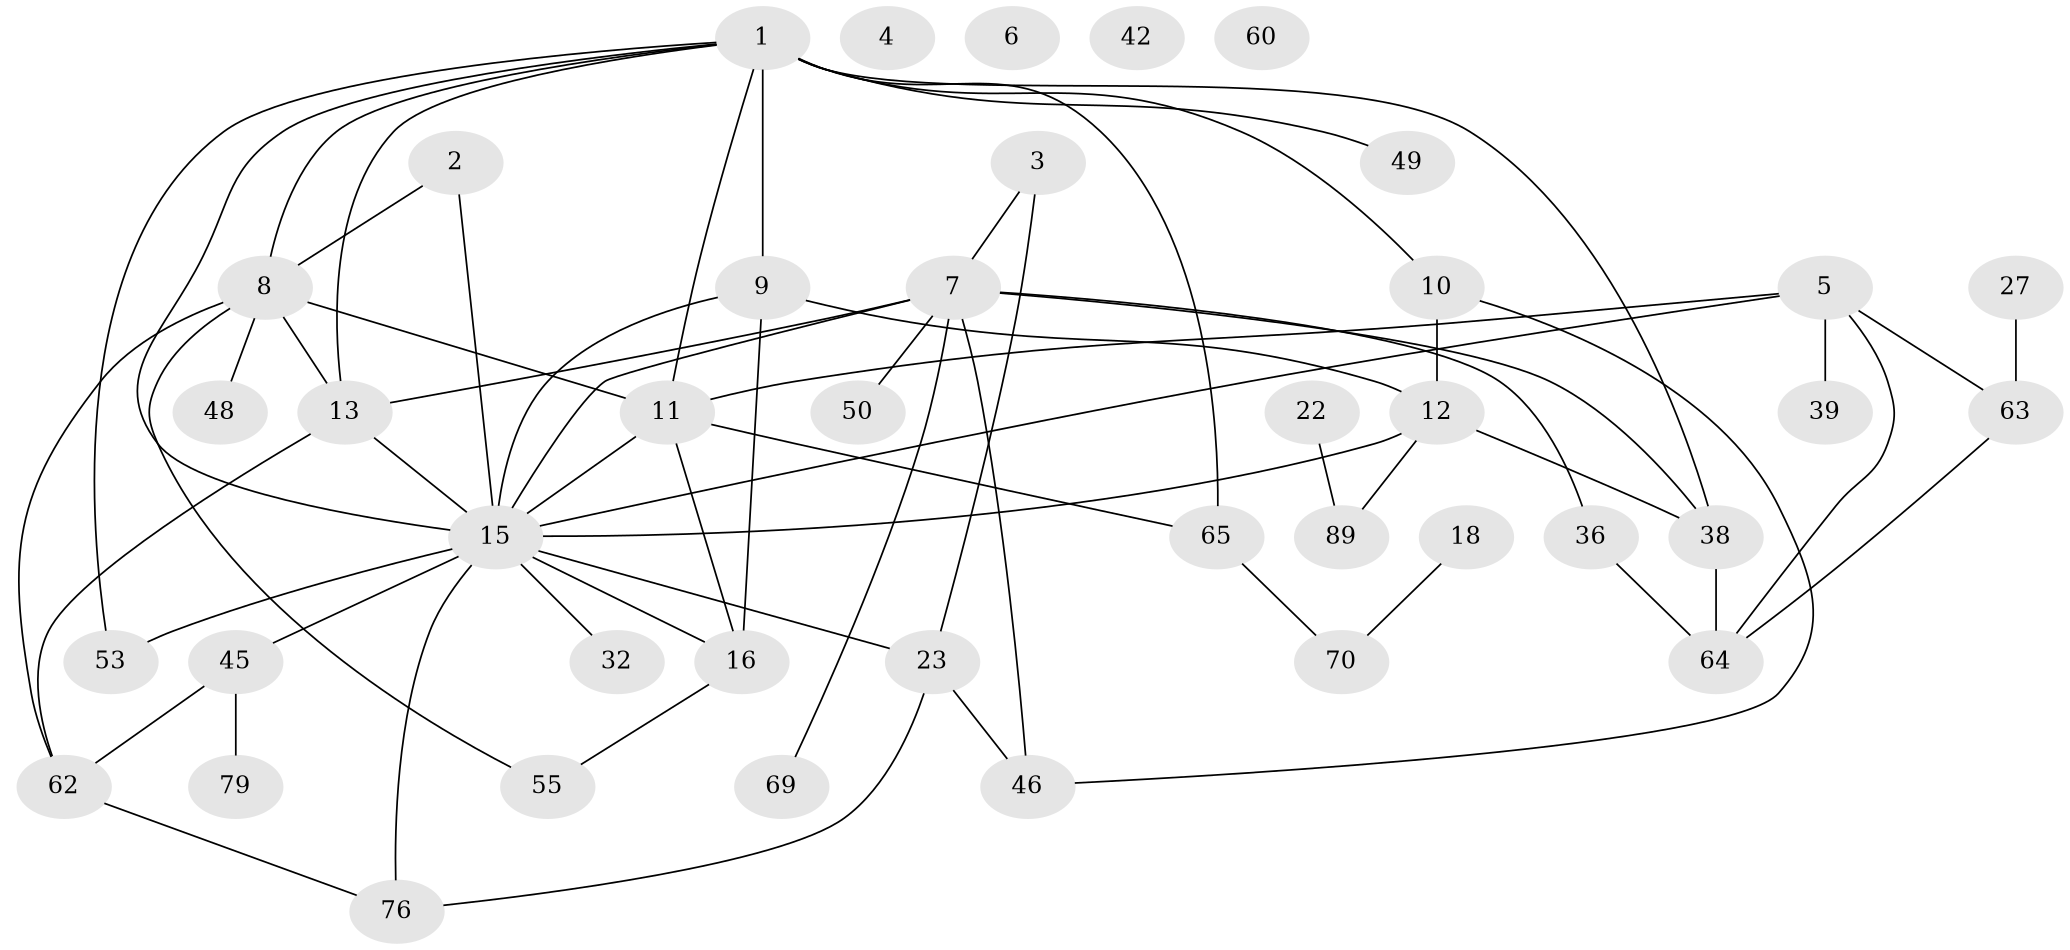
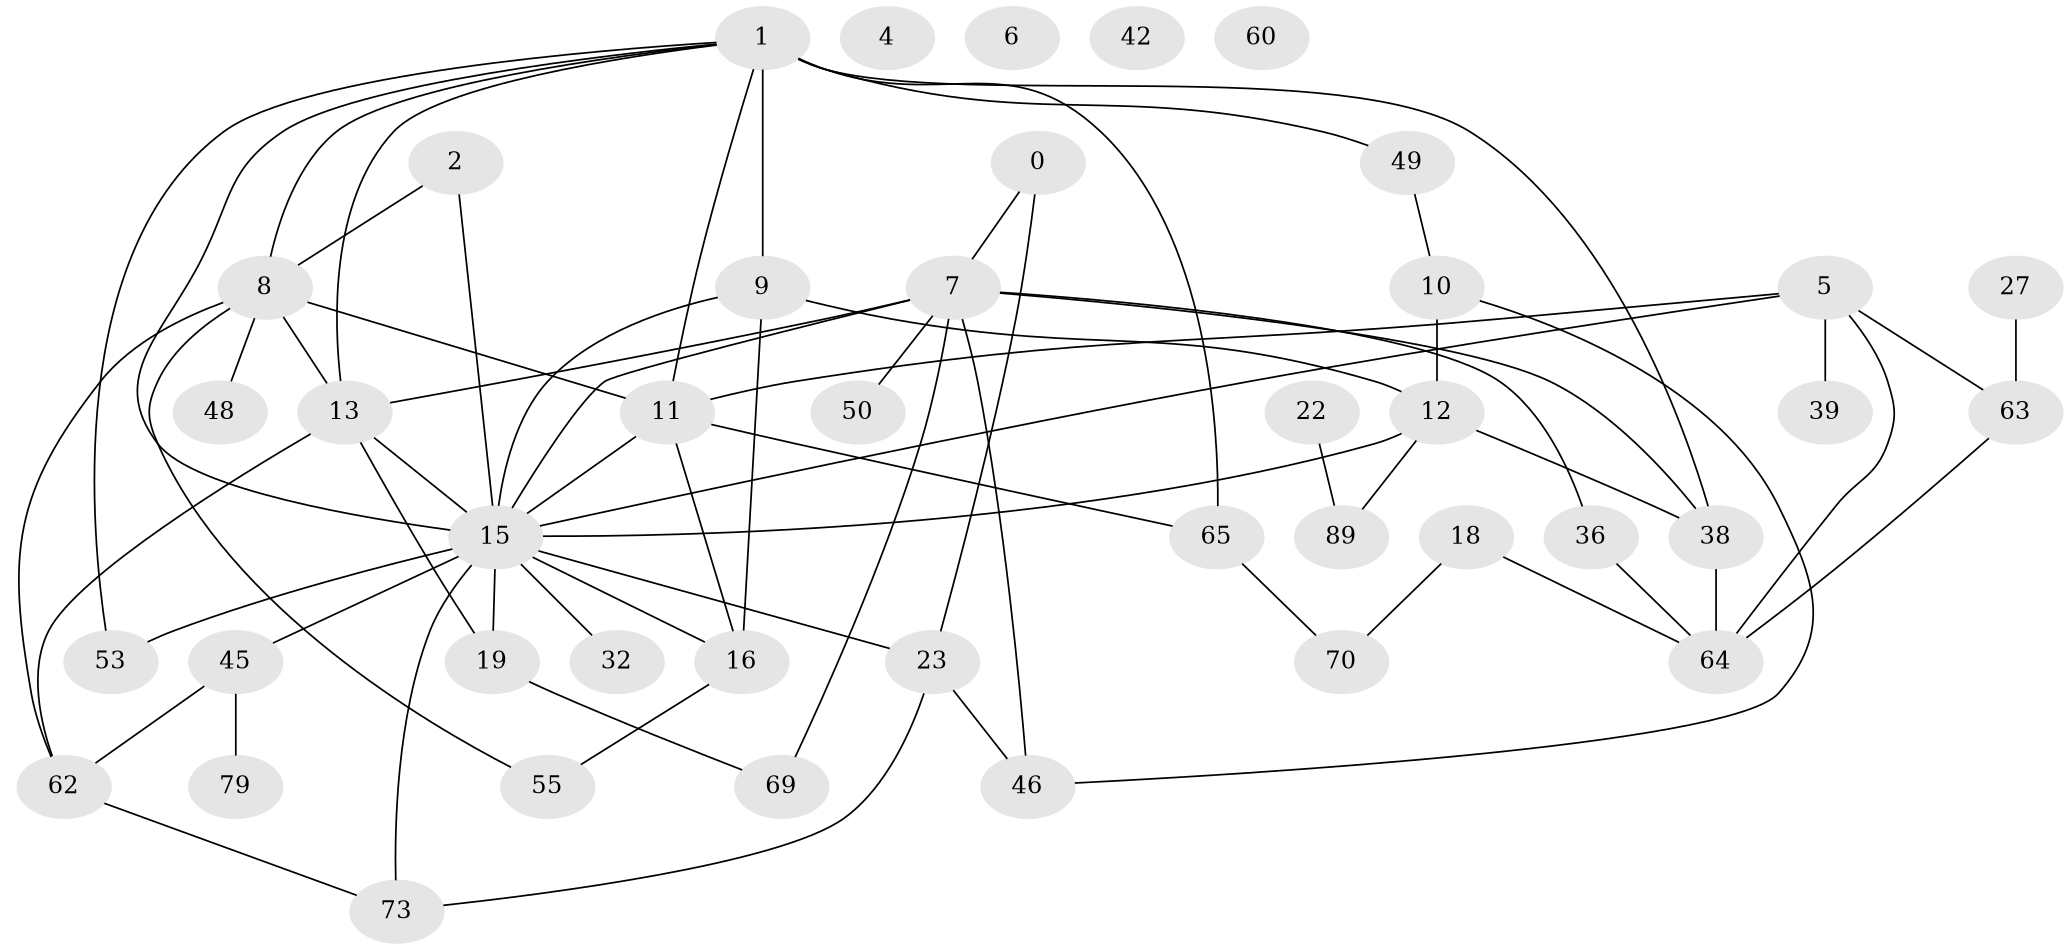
(1224, 126) -> (1422, 225)
(1038, 163) -> (1038, 163)
none -> (1591, 600)
none -> (492, 662)
(397, 912) -> (397, 912)
